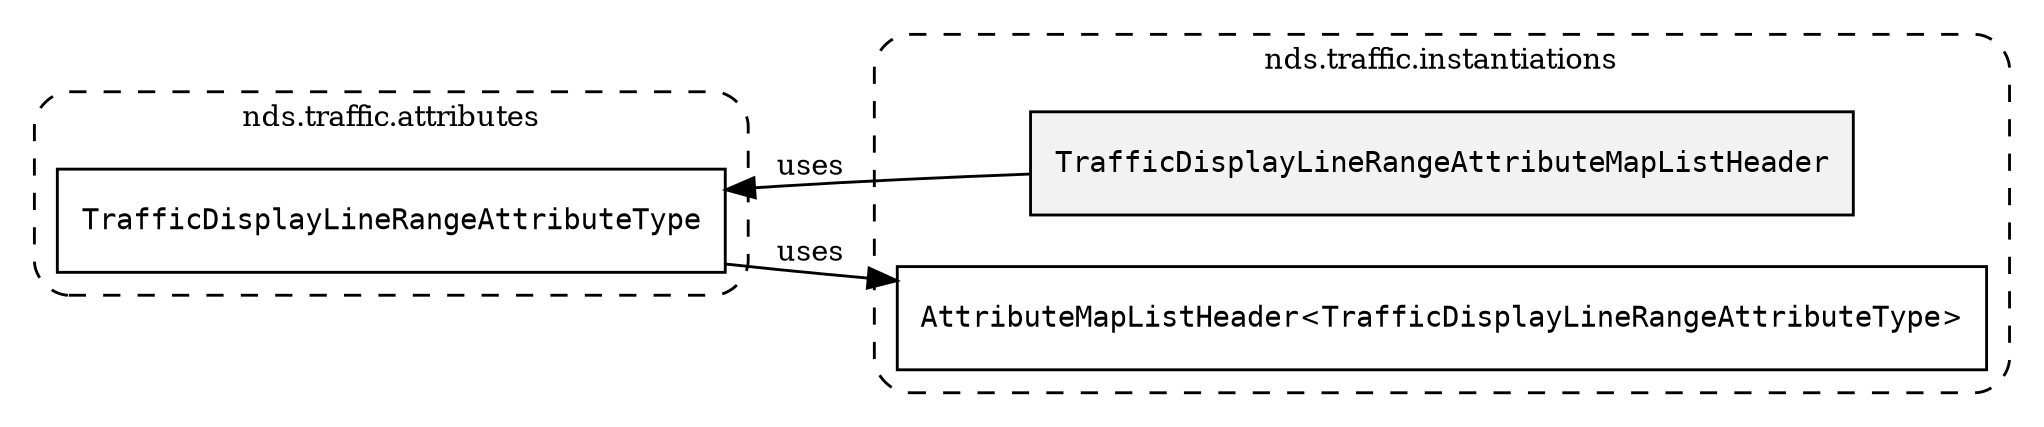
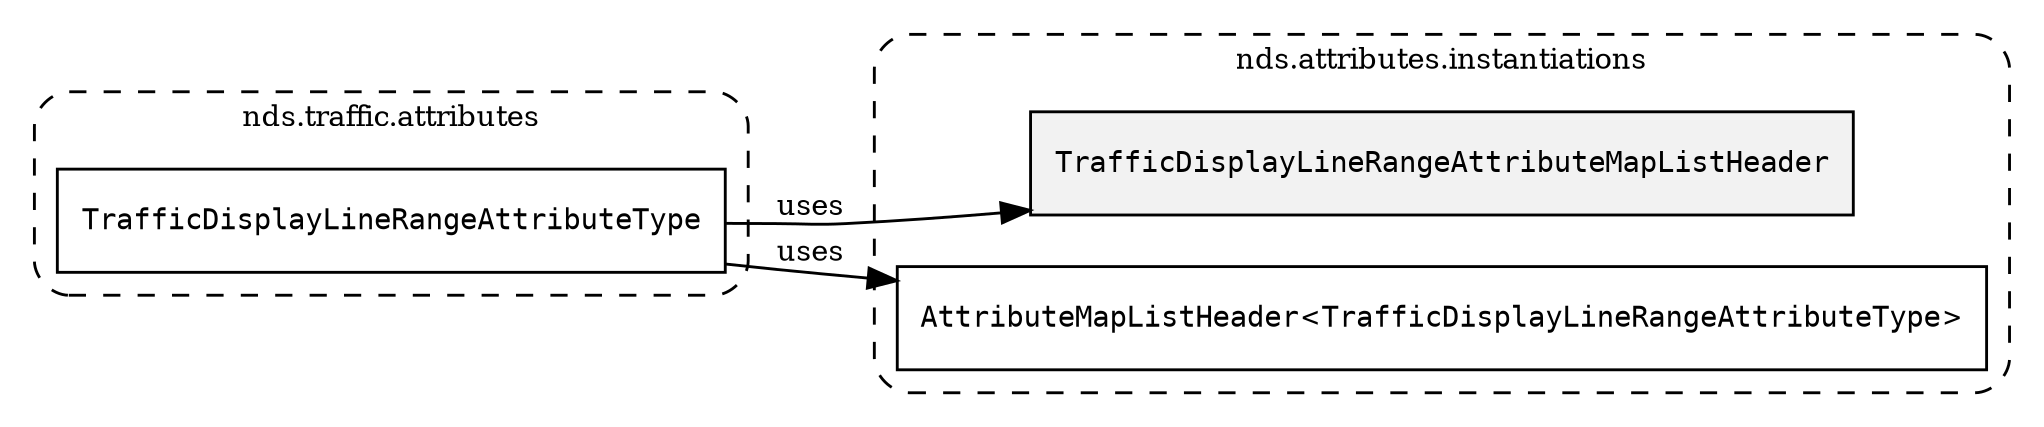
(1442, 62) -> (1442, 62)
(892, 180) -> (857, 223)
